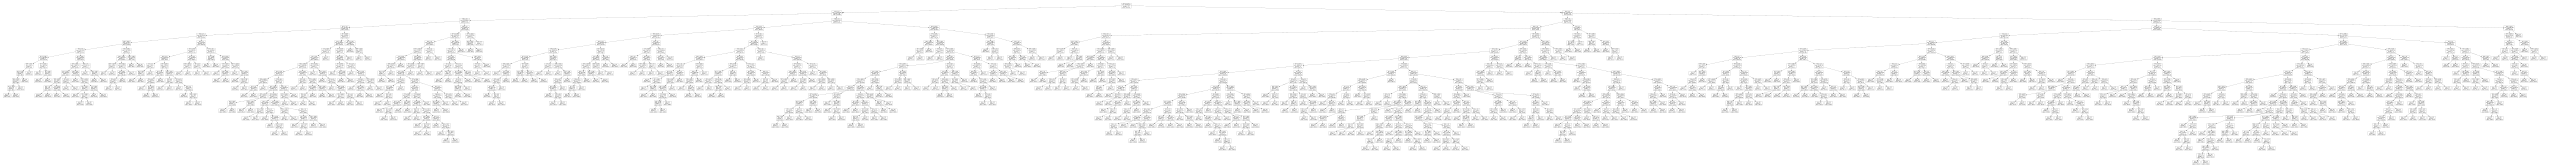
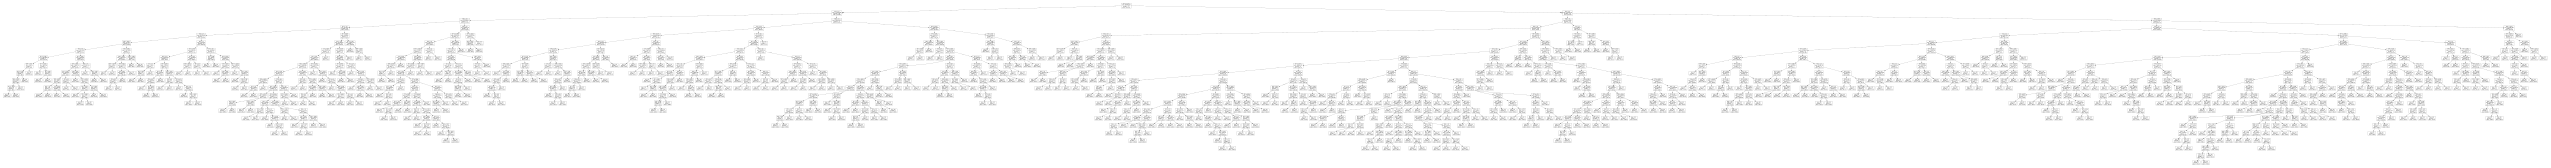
(605, 66) -> none
